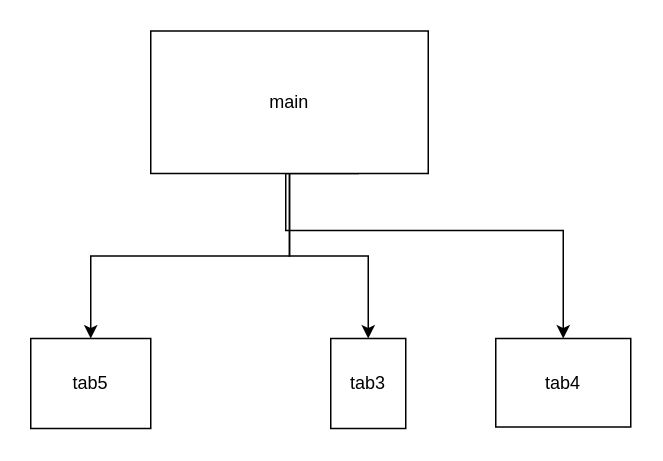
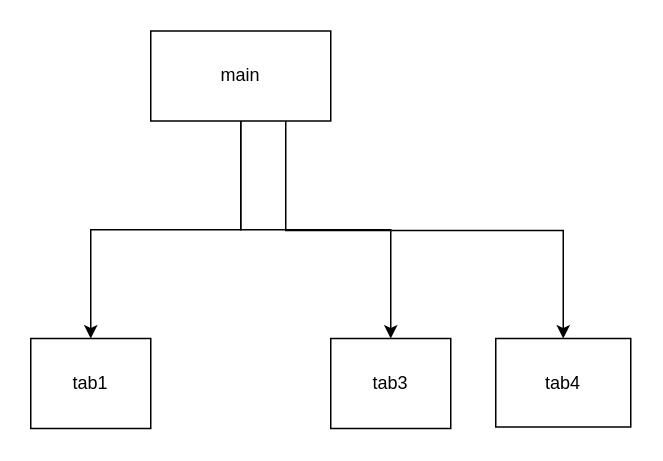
(290, 102) -> (241, 76)
(91, 383) -> (91, 383)
(368, 383) -> (391, 383)
